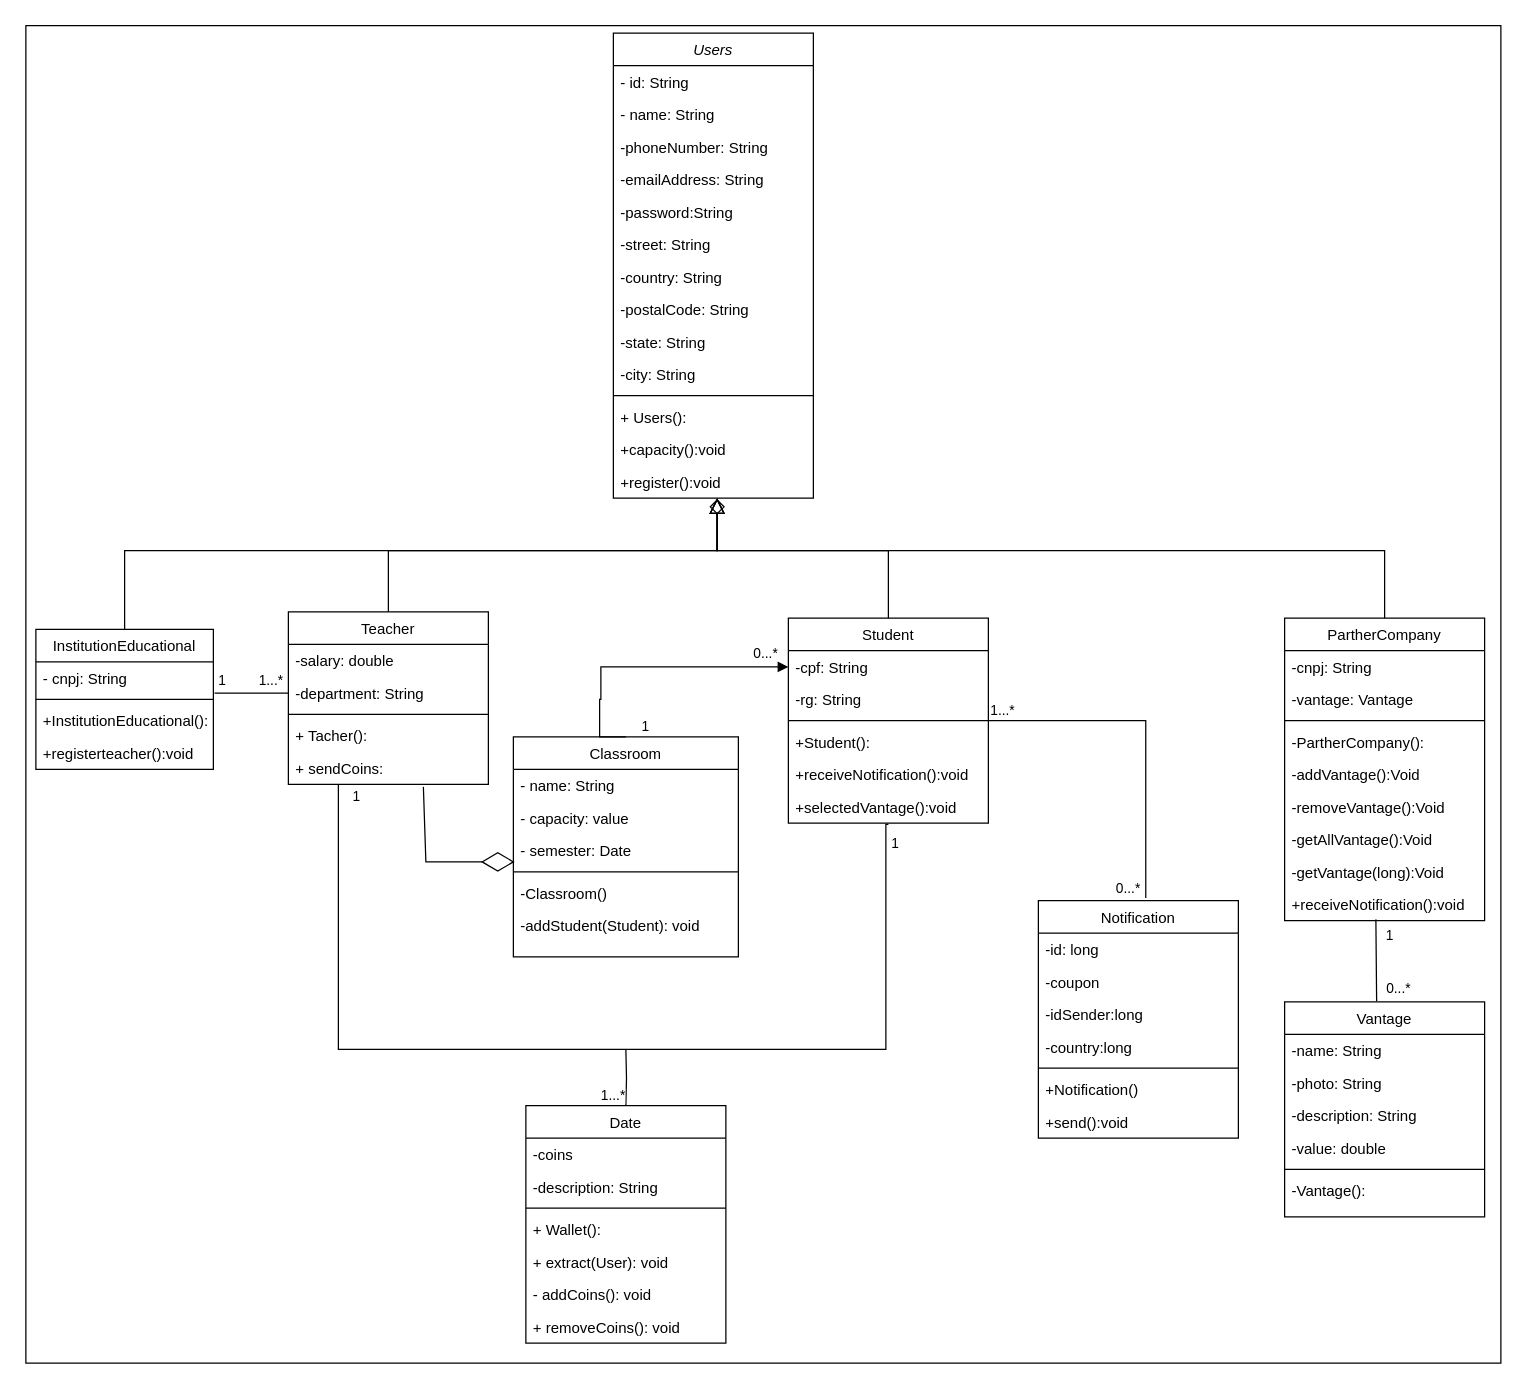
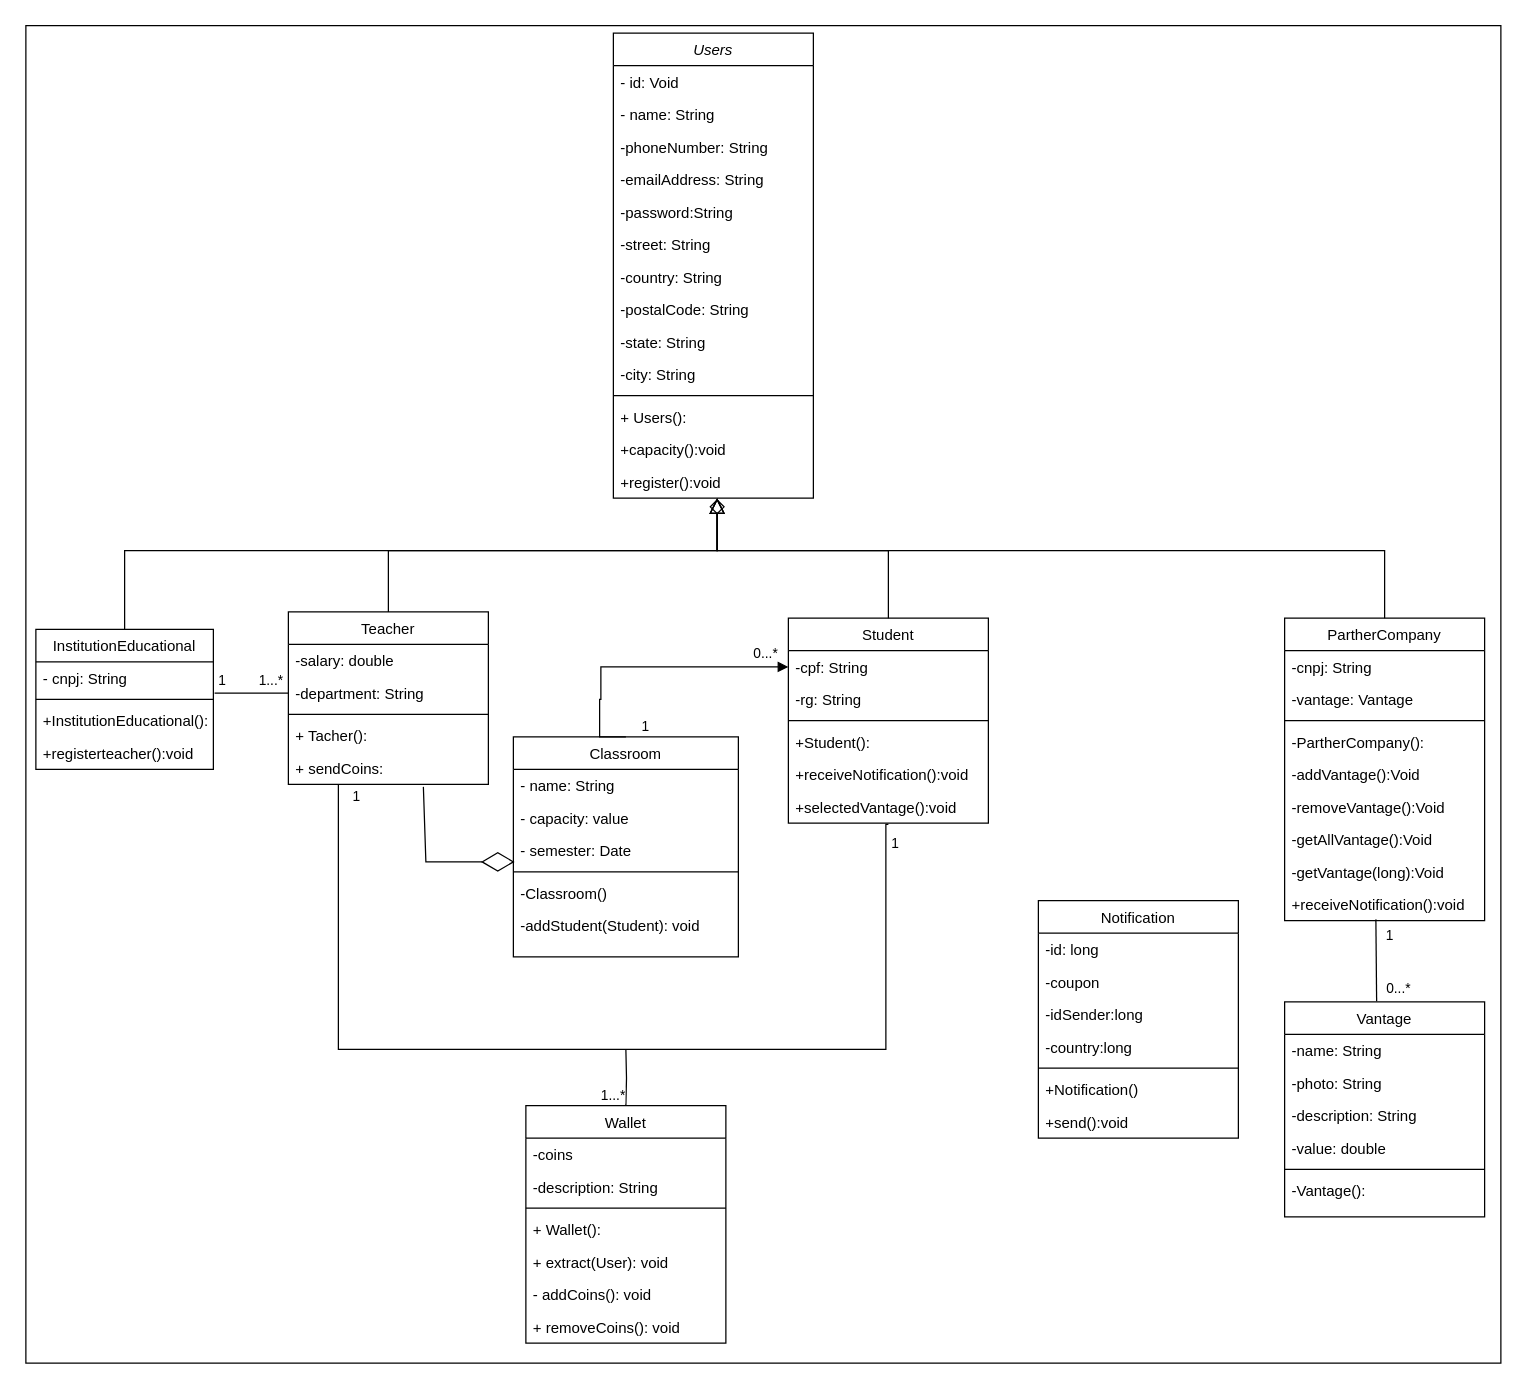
(661, 83) -> (652, 83)
(1146, 732) -> none
(625, 1123) -> (625, 1123)
